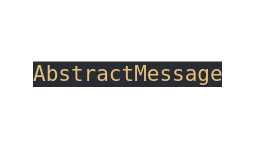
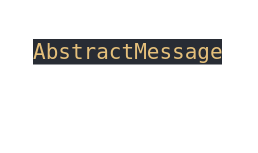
(128, 76) -> (128, 53)
